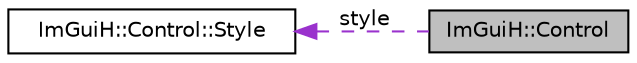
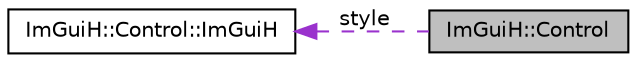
(152, 31) -> (152, 31)
